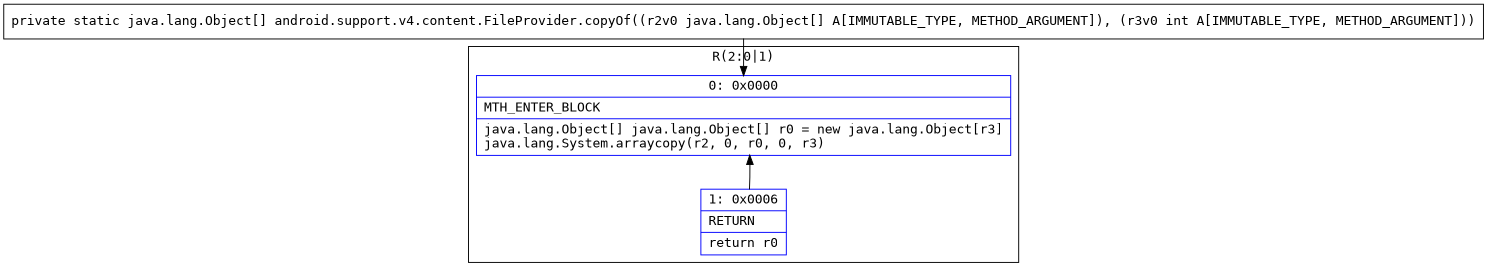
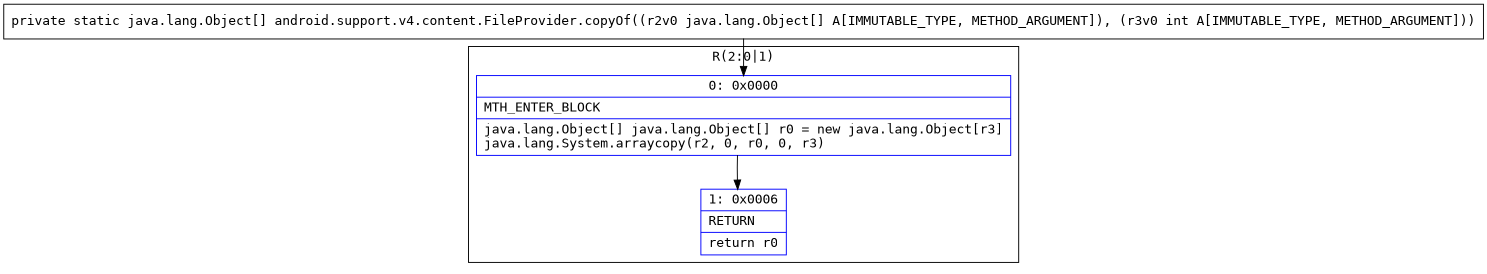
(750, 177) -> (737, 168)
